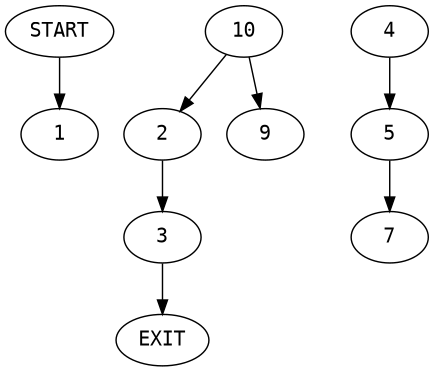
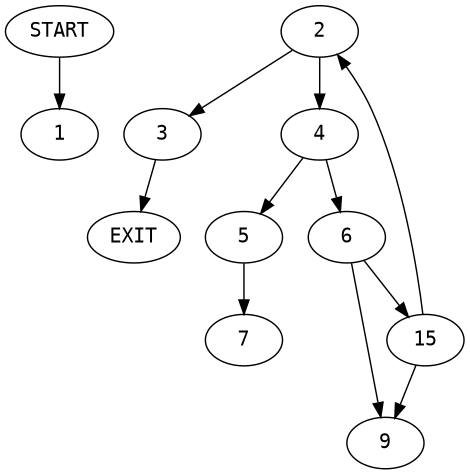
(244, 31) -> (425, 340)
none -> (320, 76)
none -> (347, 237)
